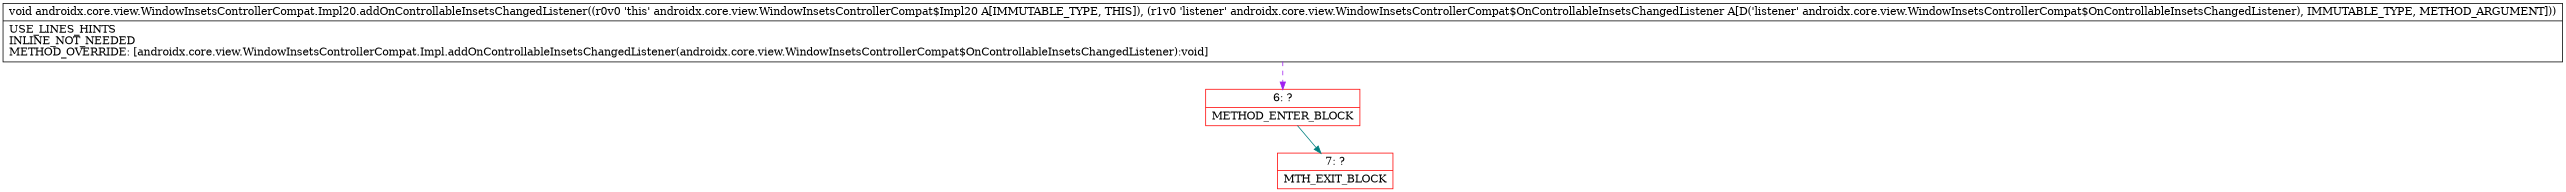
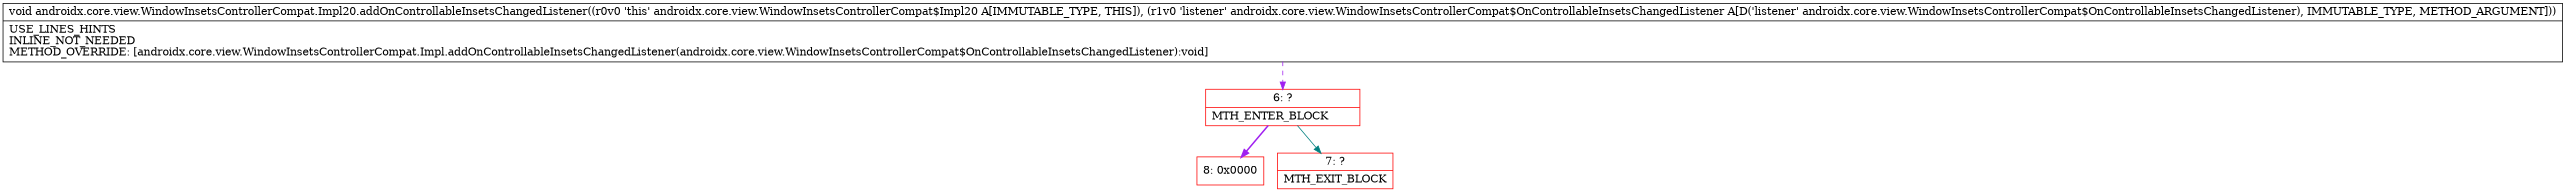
(1283, 116) -> (1270, 116)
none -> (1230, 171)
